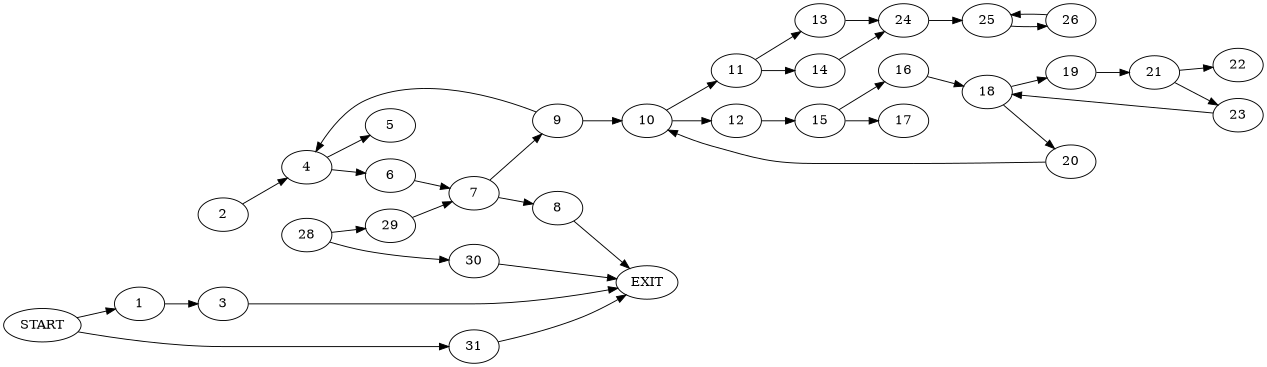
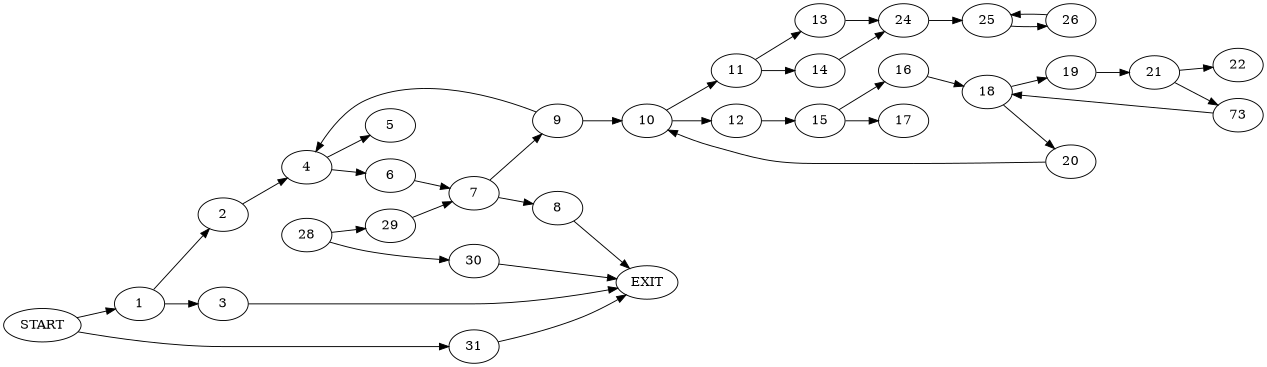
(1238, 115) -> (1238, 115)
none -> (178, 263)
